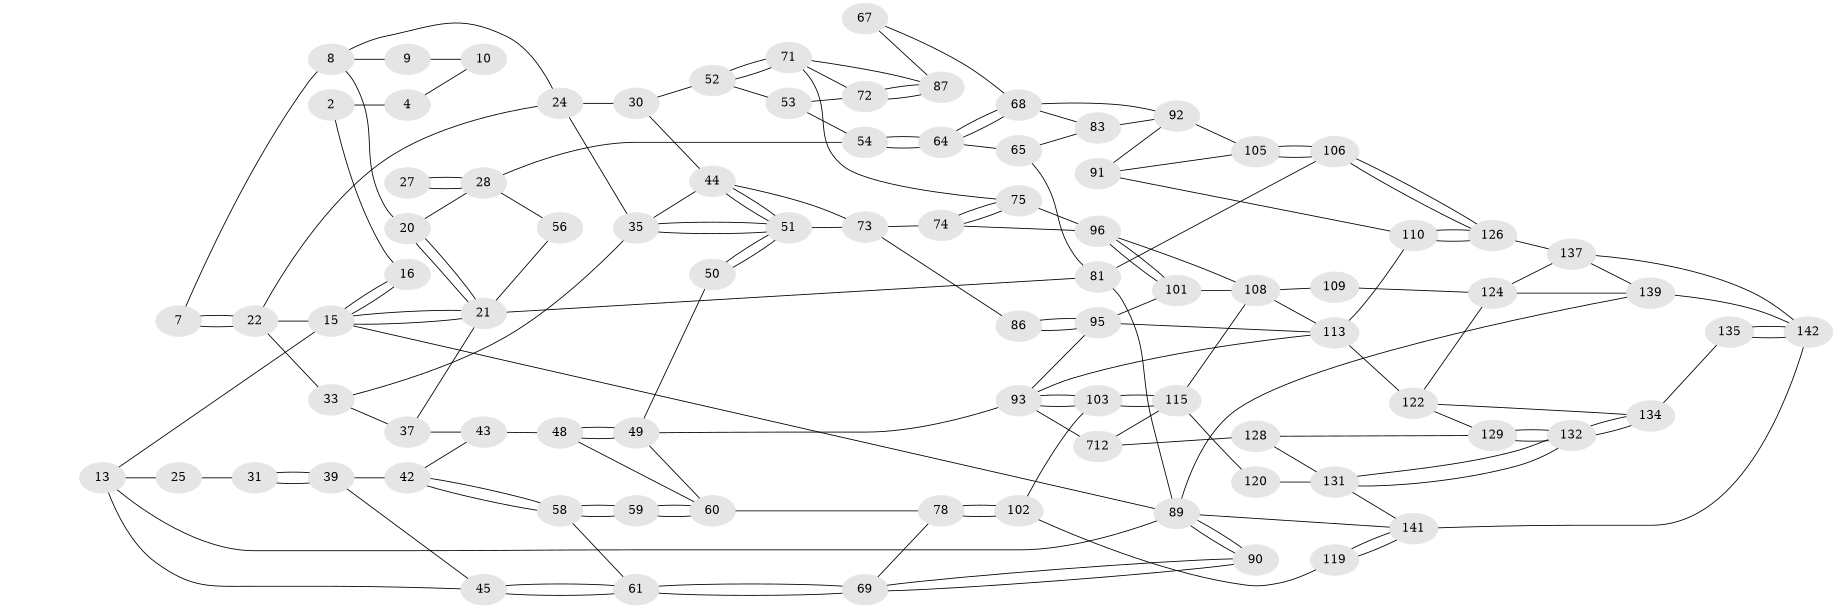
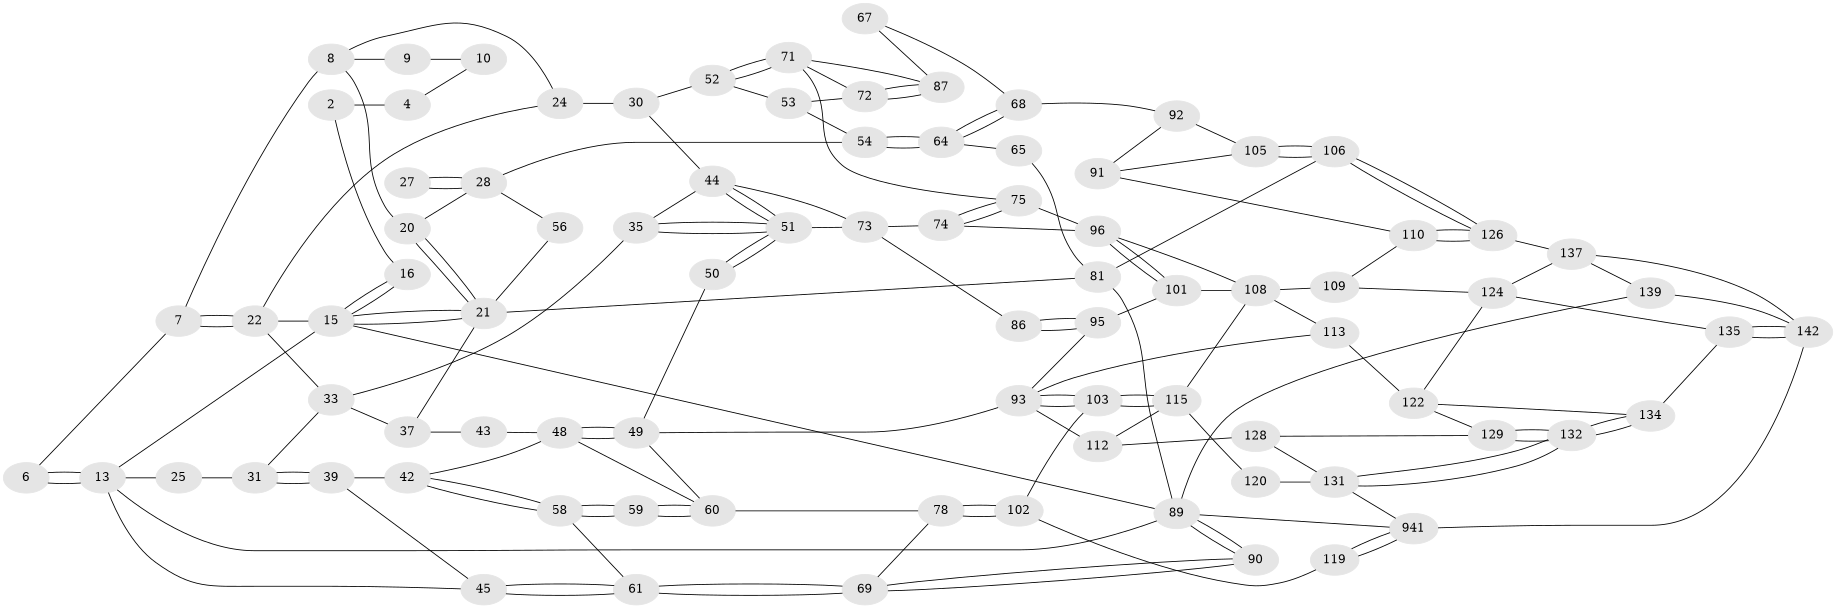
(1098, 128) -> none
(598, 166) -> none
(1381, 283) -> (1374, 261)
(1572, 293) -> (1611, 313)
(1216, 328) -> none
none -> (293, 439)
(1098, 446) -> (1098, 446)
(446, 455) -> (486, 461)
none -> (26, 478)
(1414, 529) -> (1414, 529)
